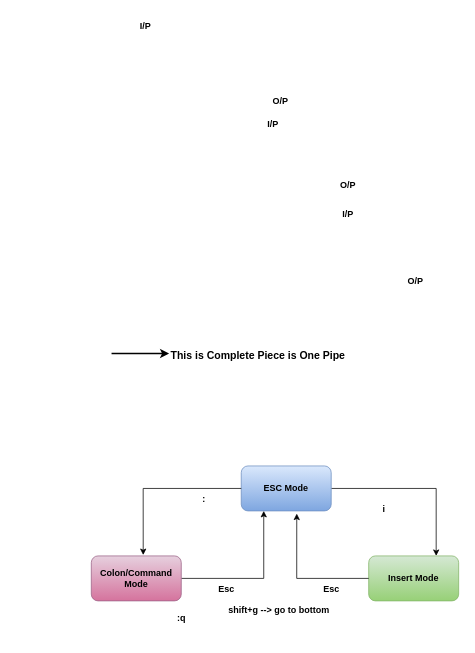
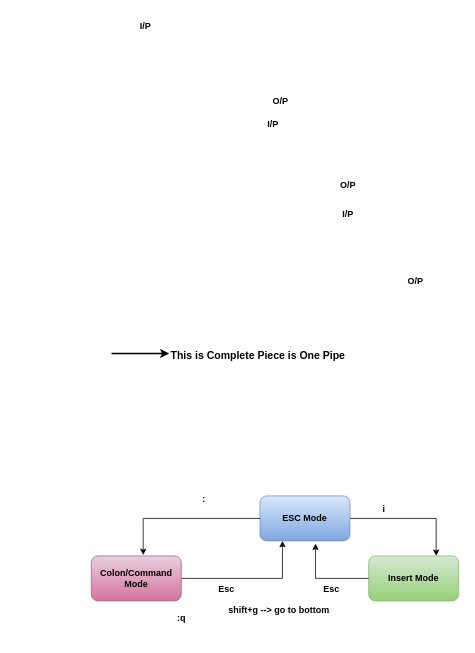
(286, 489) -> (305, 519)
